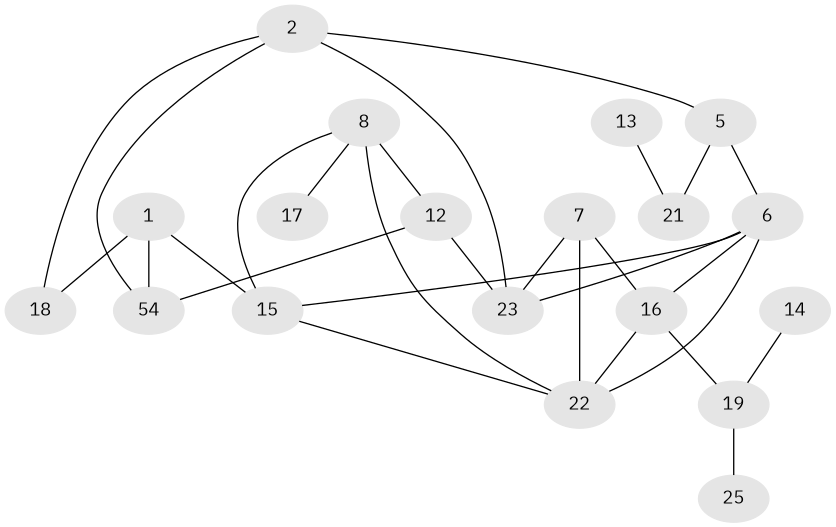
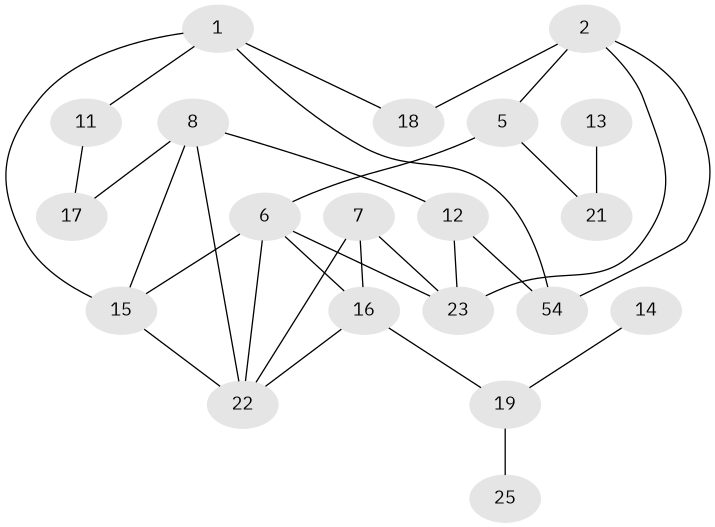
none -> (86, 123)
